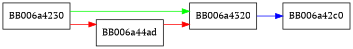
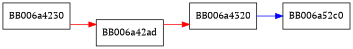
(126, 11) -> none
(316, 16) -> (316, 16)
(130, 33) -> (130, 33)
